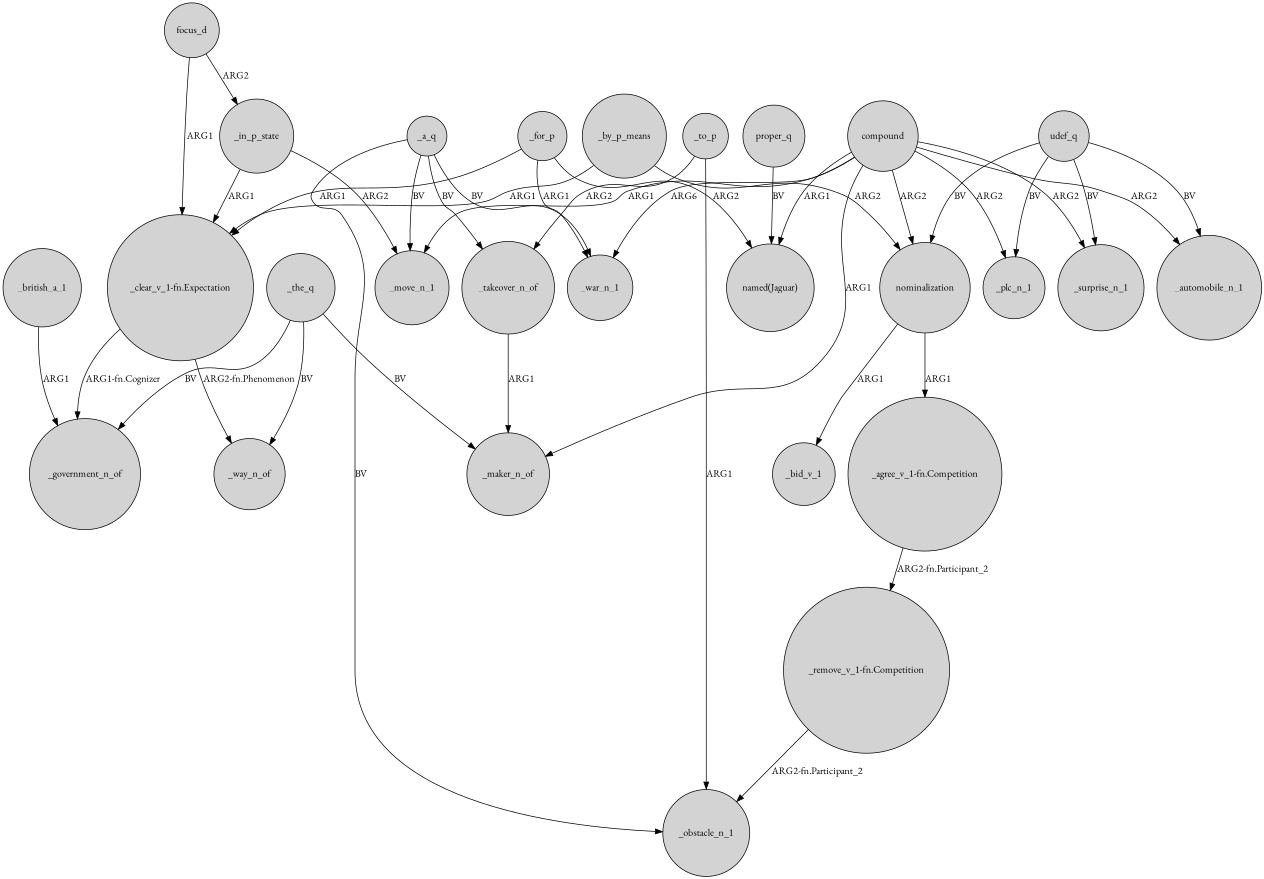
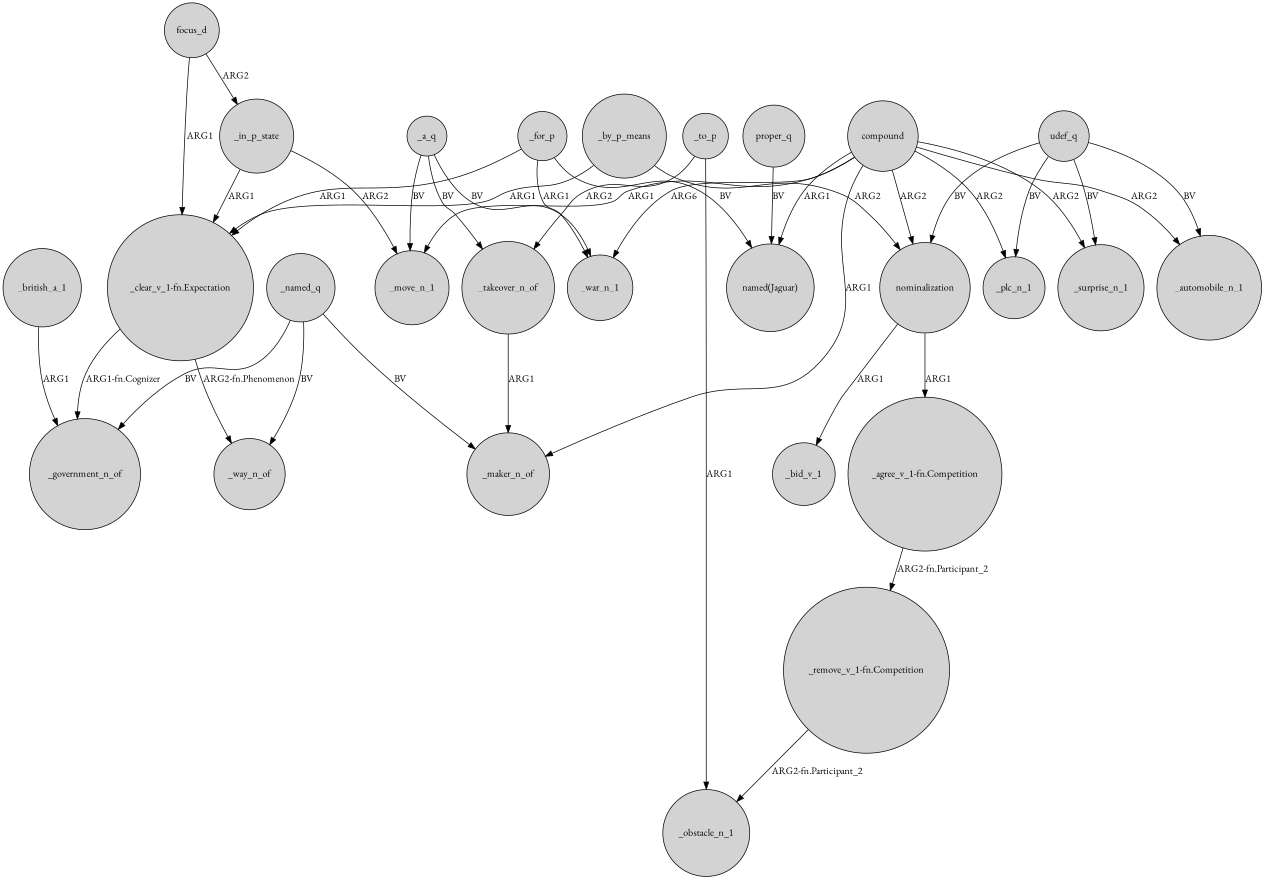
(726, 196) -> (726, 196)
(301, 288) -> (301, 288)
(355, 549) -> none
